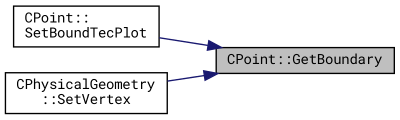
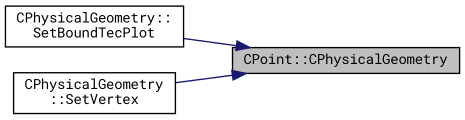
(86, 27) -> (95, 27)
(305, 61) -> (346, 61)
